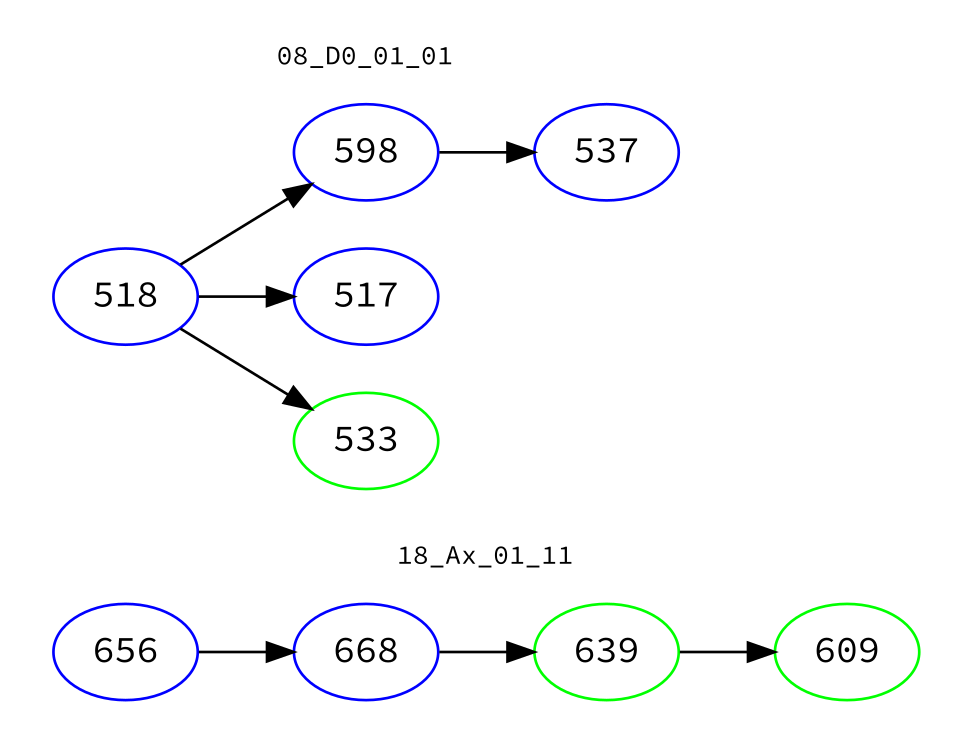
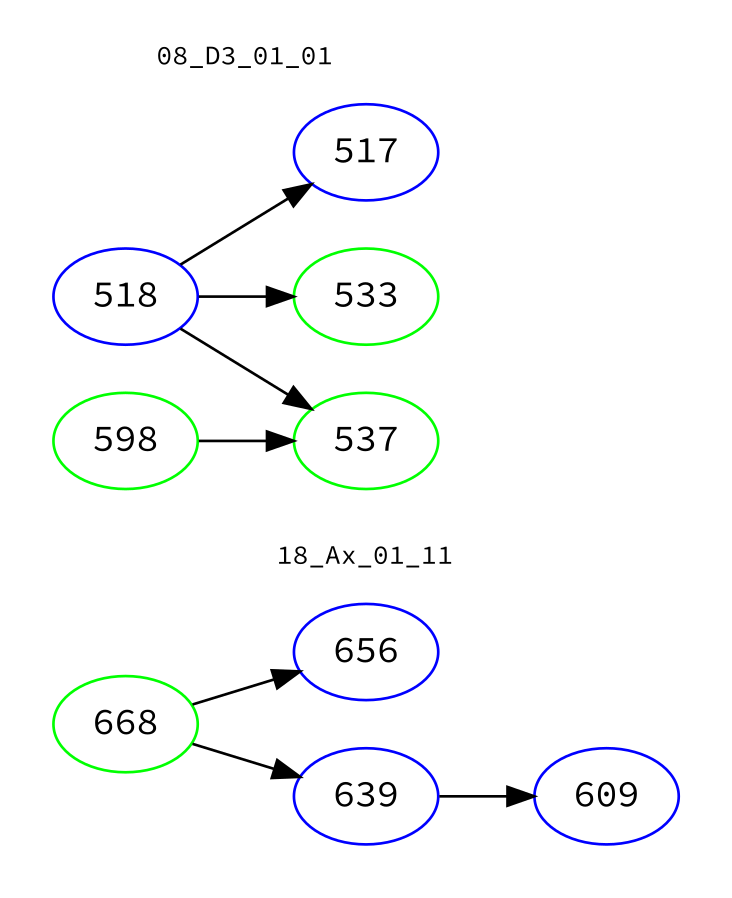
(366, 57) -> (246, 57)
(366, 152) -> (126, 441)
(607, 152) -> (366, 441)
(234, 232) -> (234, 362)
(233, 652) -> (233, 692)
(366, 652) -> (126, 724)
(607, 652) -> (366, 796)
(847, 652) -> (607, 796)
